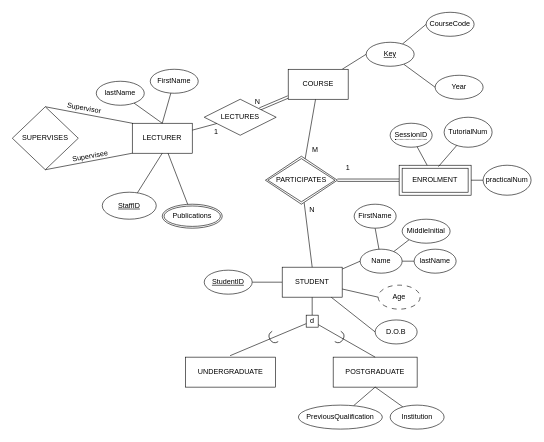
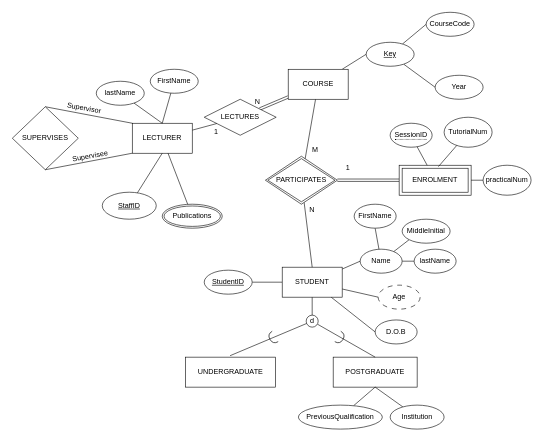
(312, 321) -> (312, 321)
